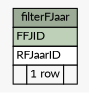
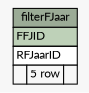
(45, 74) -> (45, 74)
